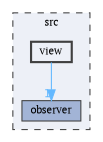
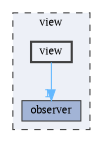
(51, 23) -> (51, 23)
